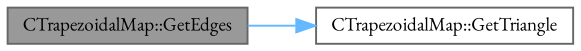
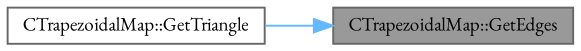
(272, 26) -> (289, 26)
